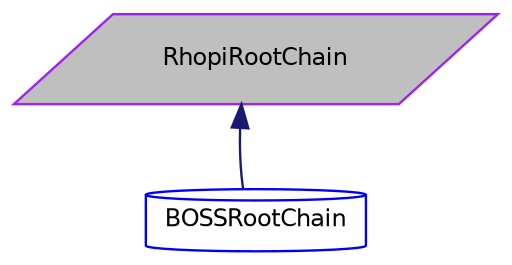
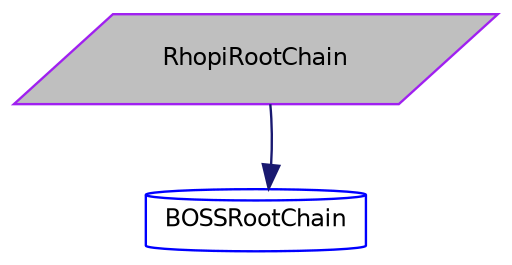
(240, 158) -> (272, 134)
